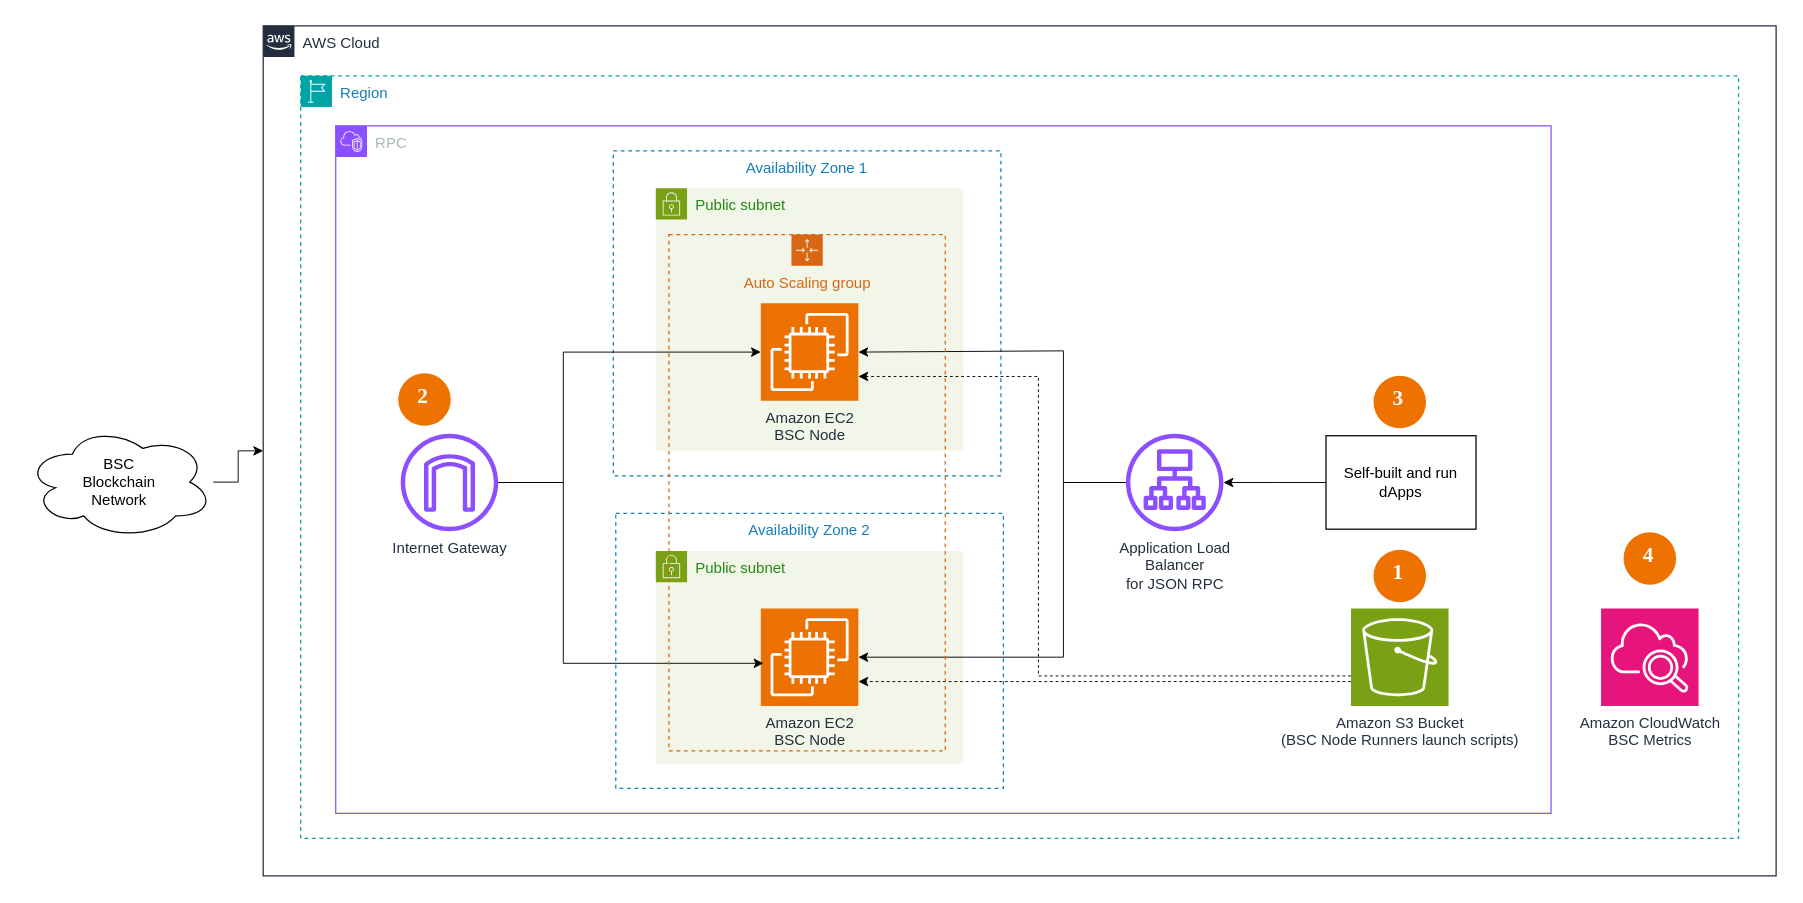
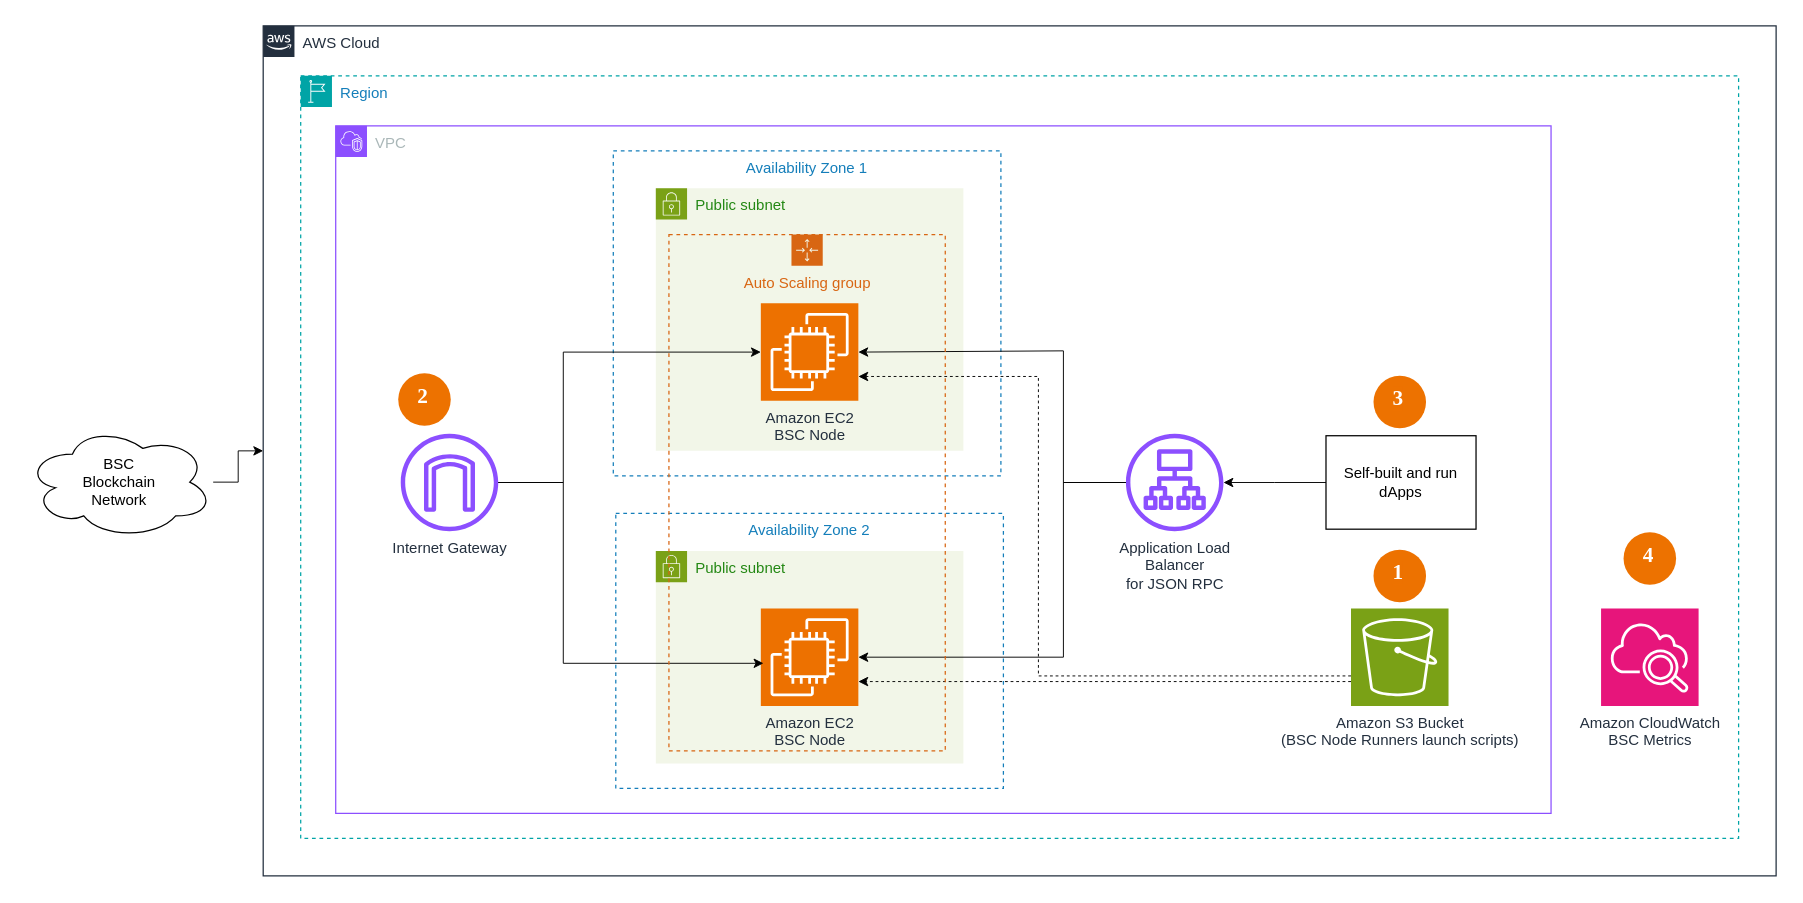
(388, 143) -> (388, 143)
